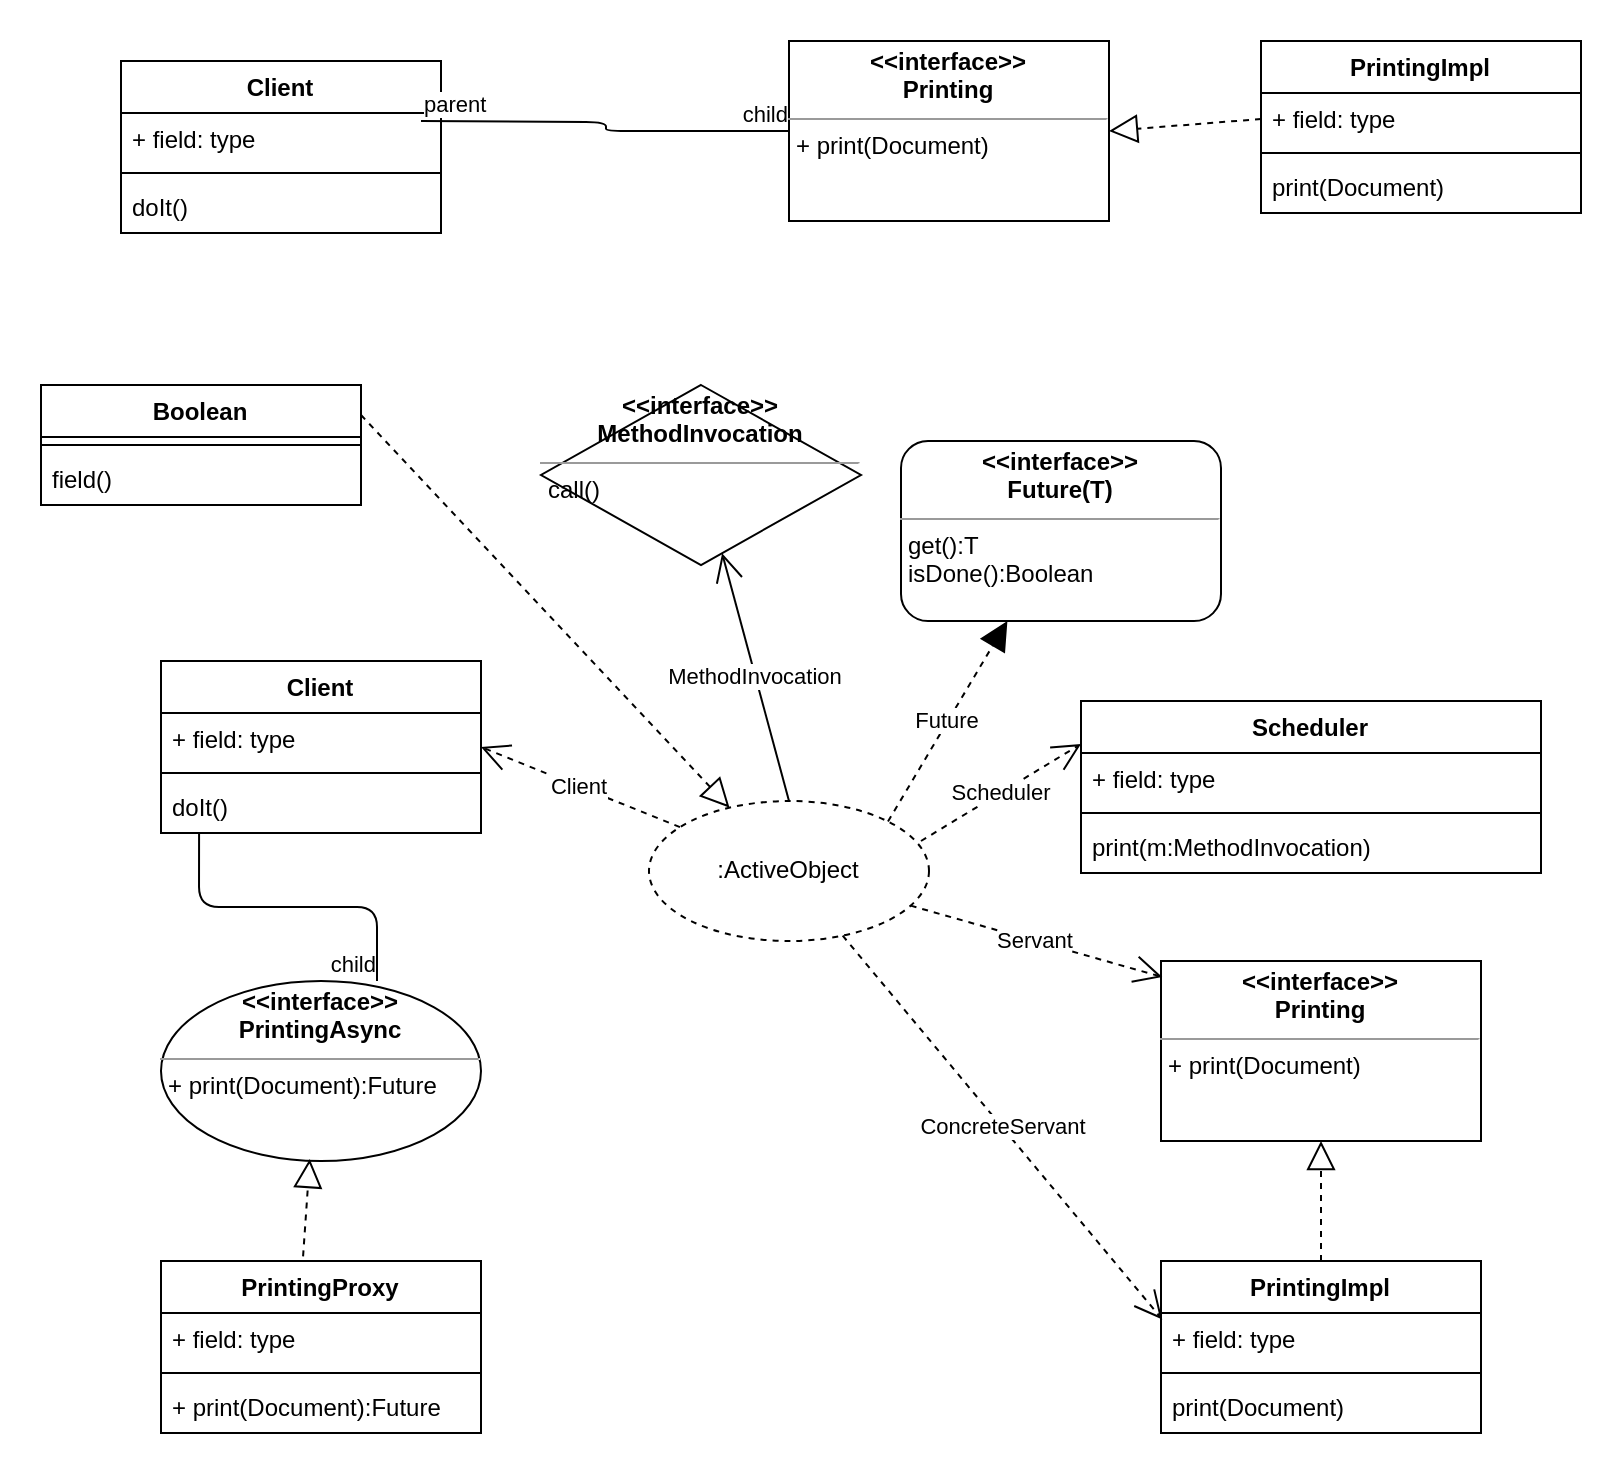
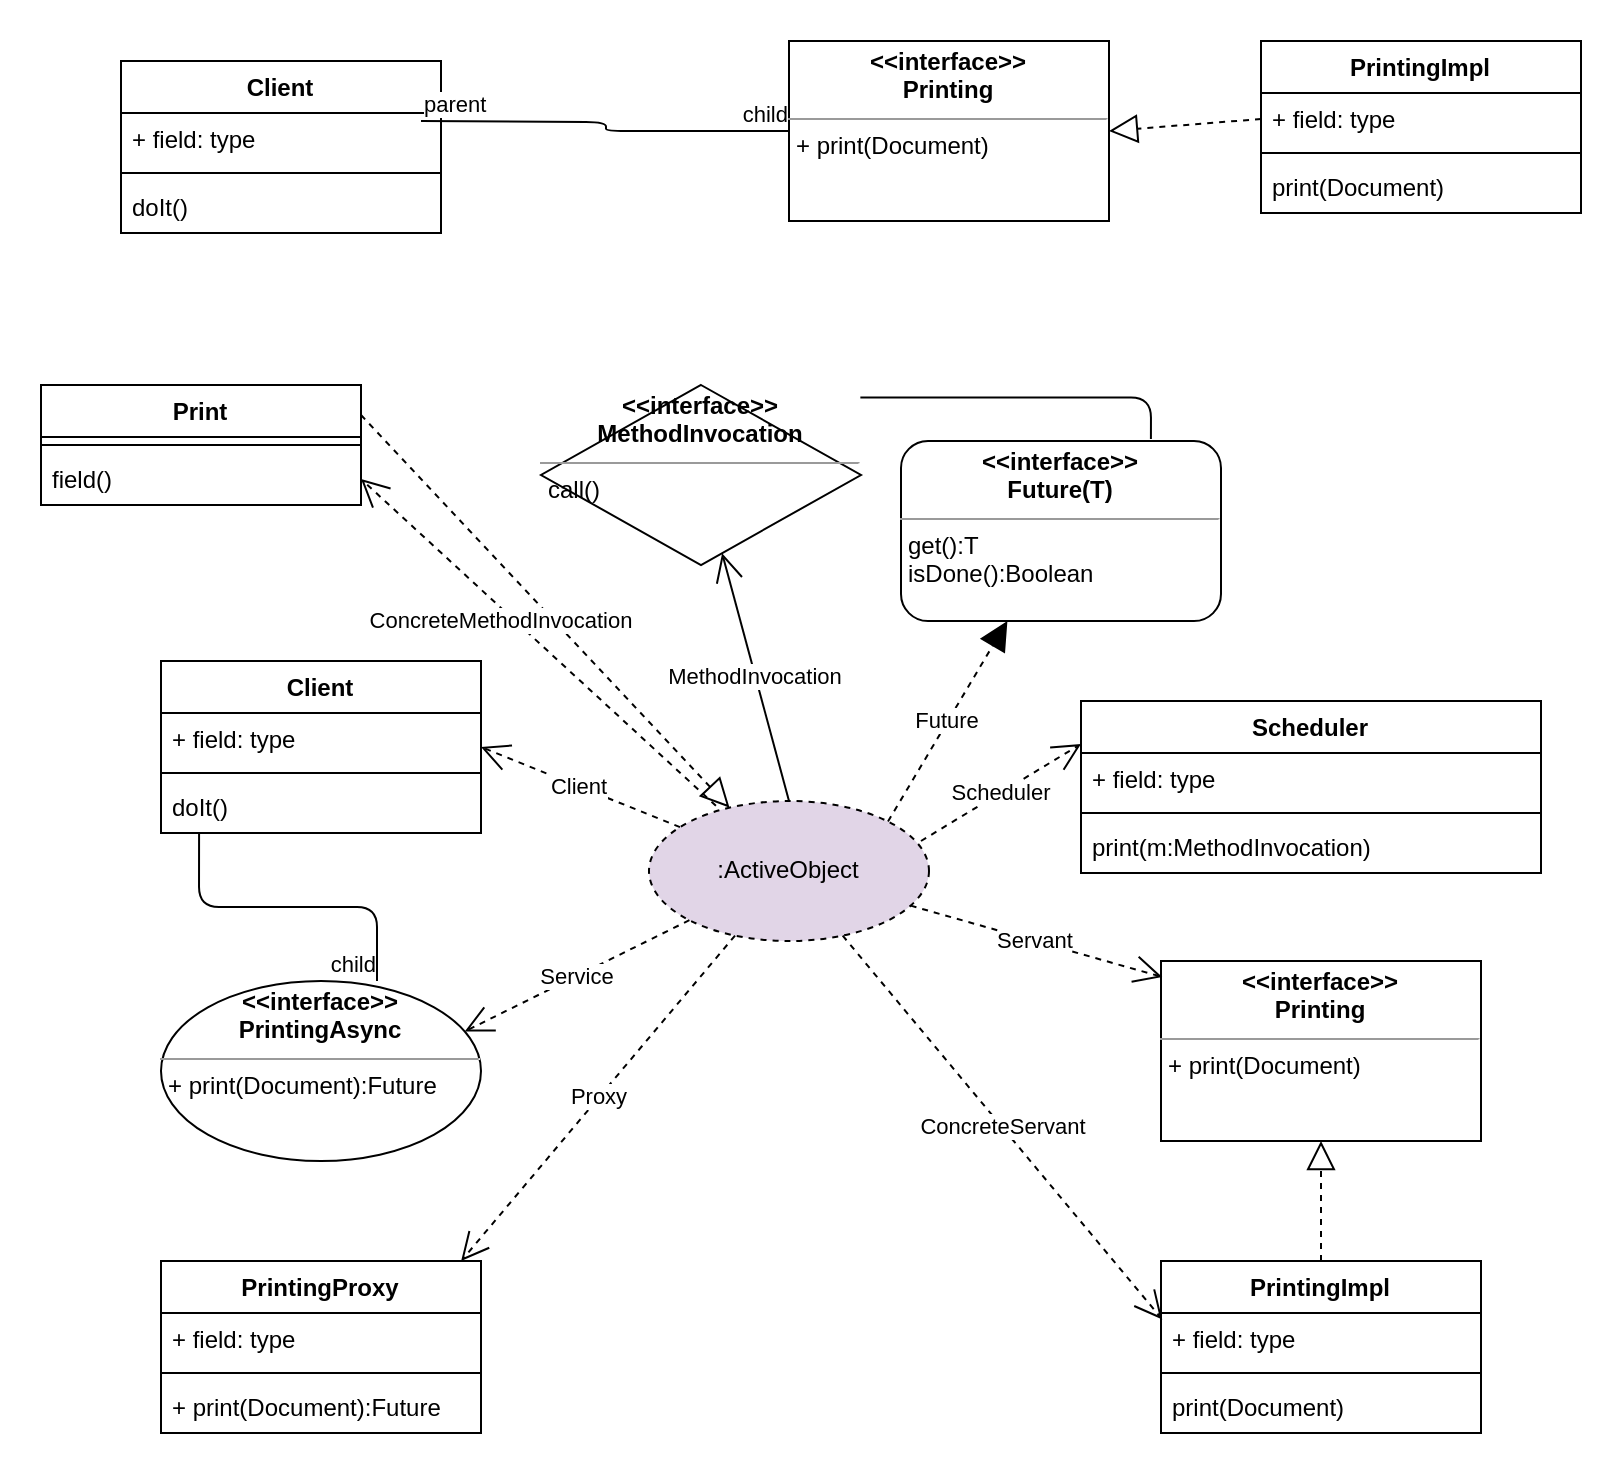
none -> (1019, 398)
(200, 412) -> (200, 412)
none -> (613, 711)
(789, 871) -> (789, 871)
none -> (529, 1000)
none -> (600, 1097)
(305, 1222) -> none
